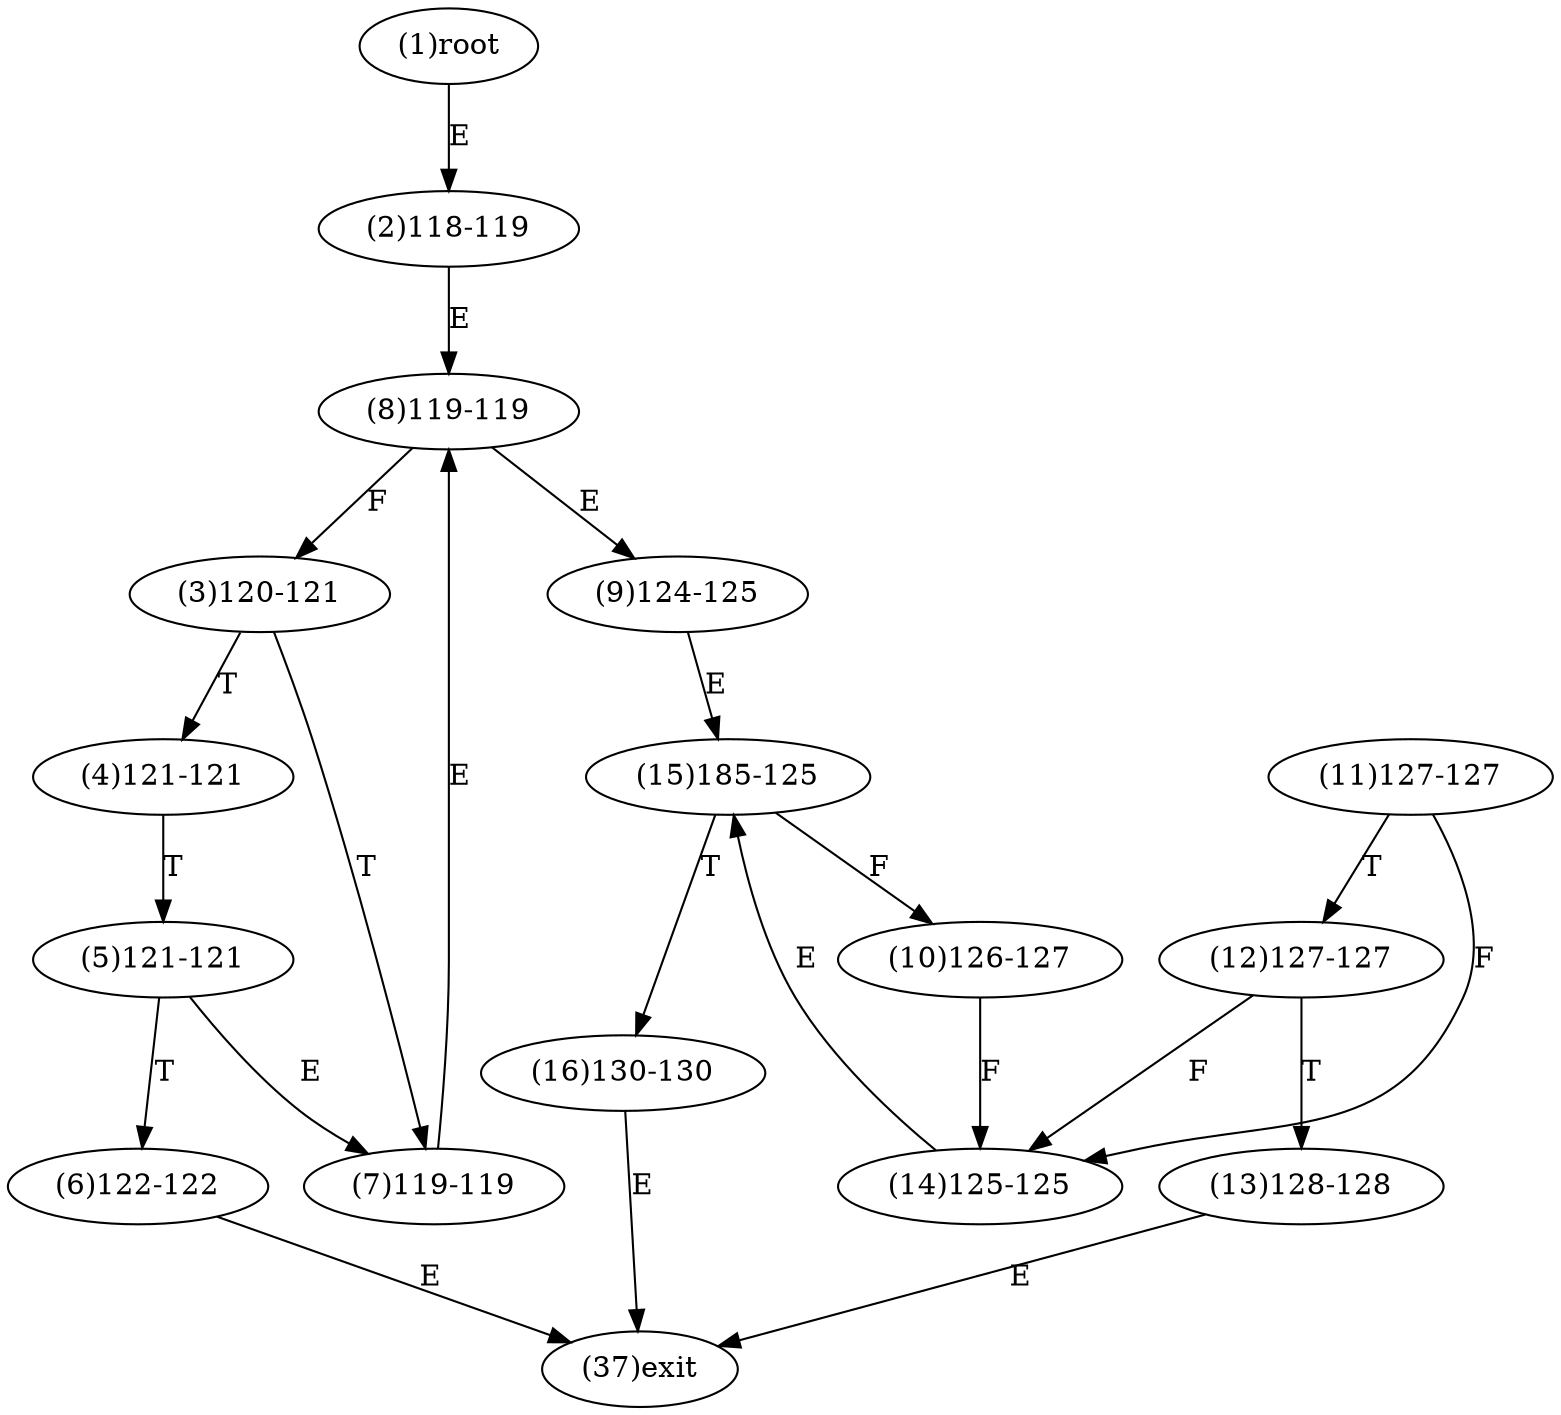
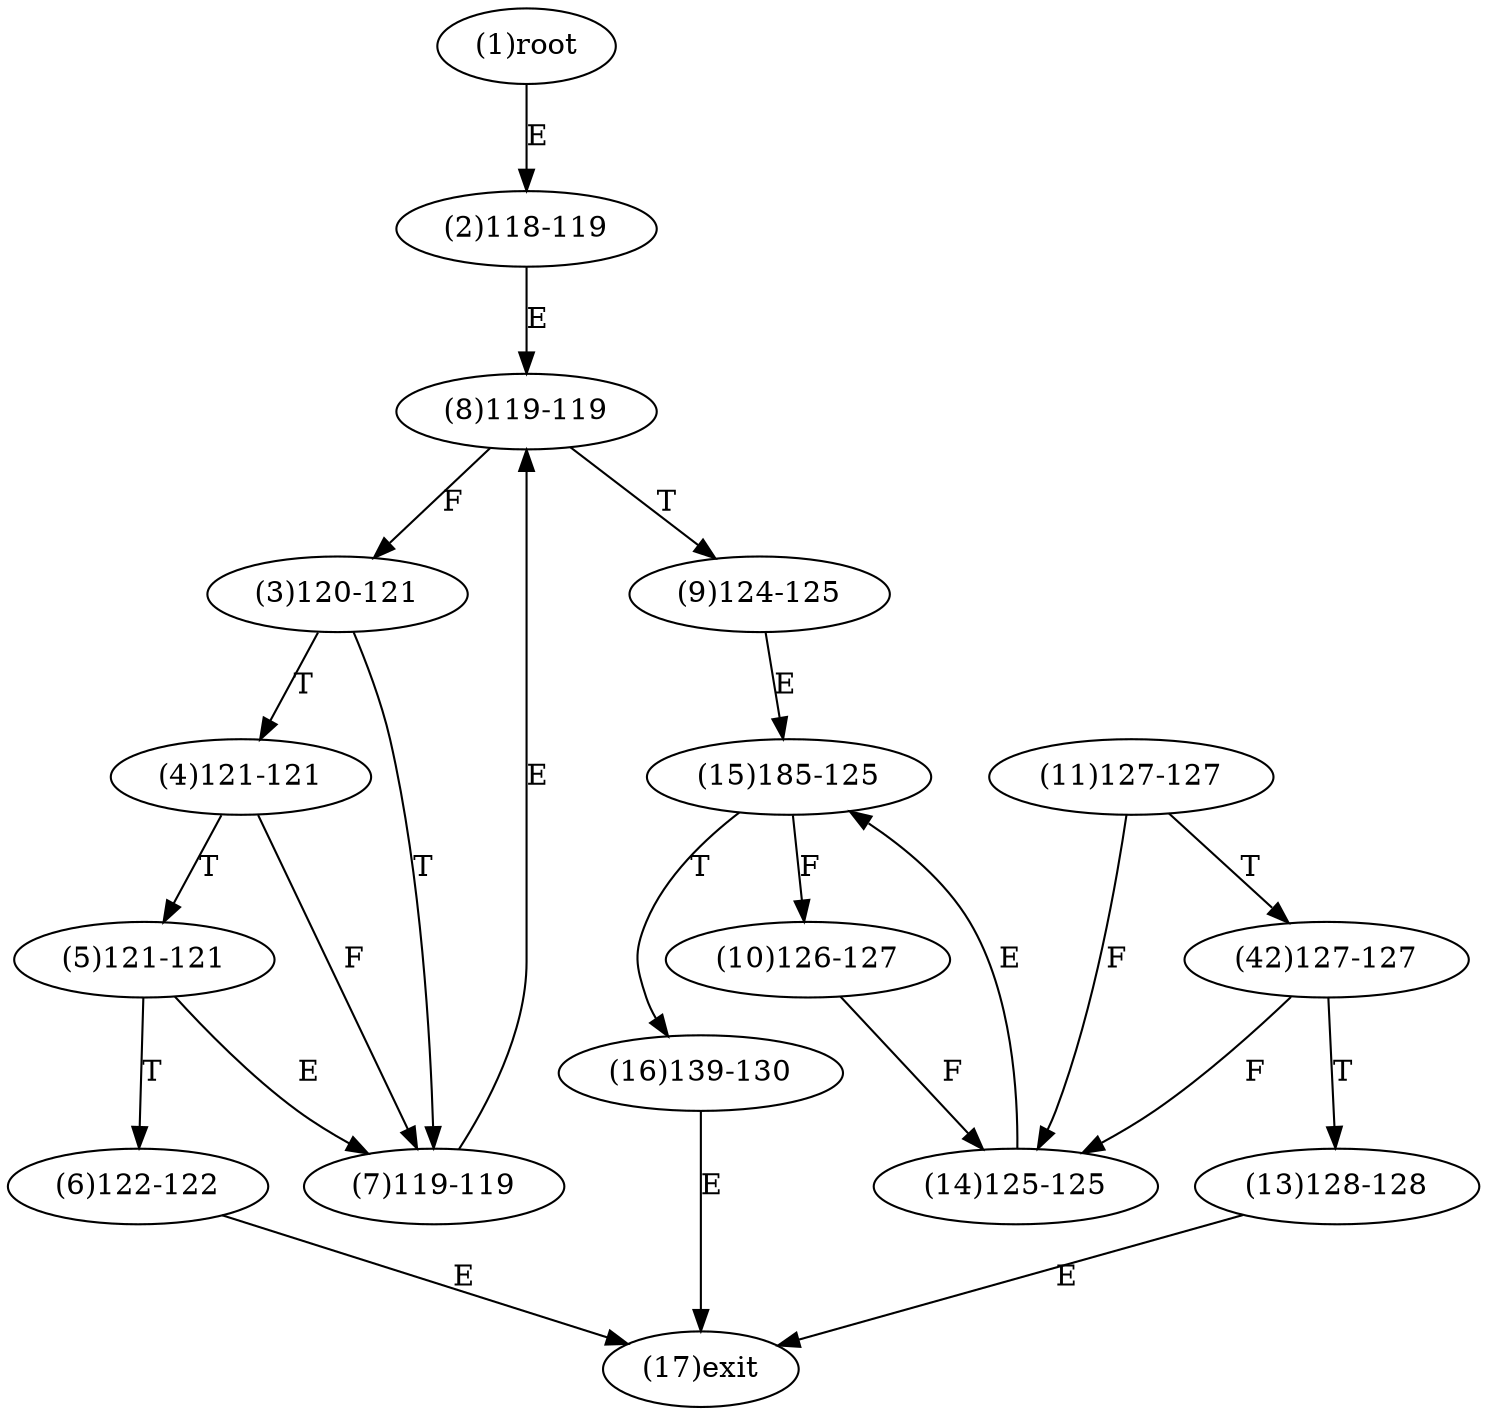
(591, 503) -> (667, 503)
(1301, 960) -> (1327, 960)
none -> (333, 972)
(623, 1073) -> (701, 1073)
(640, 1369) -> (701, 1369)
